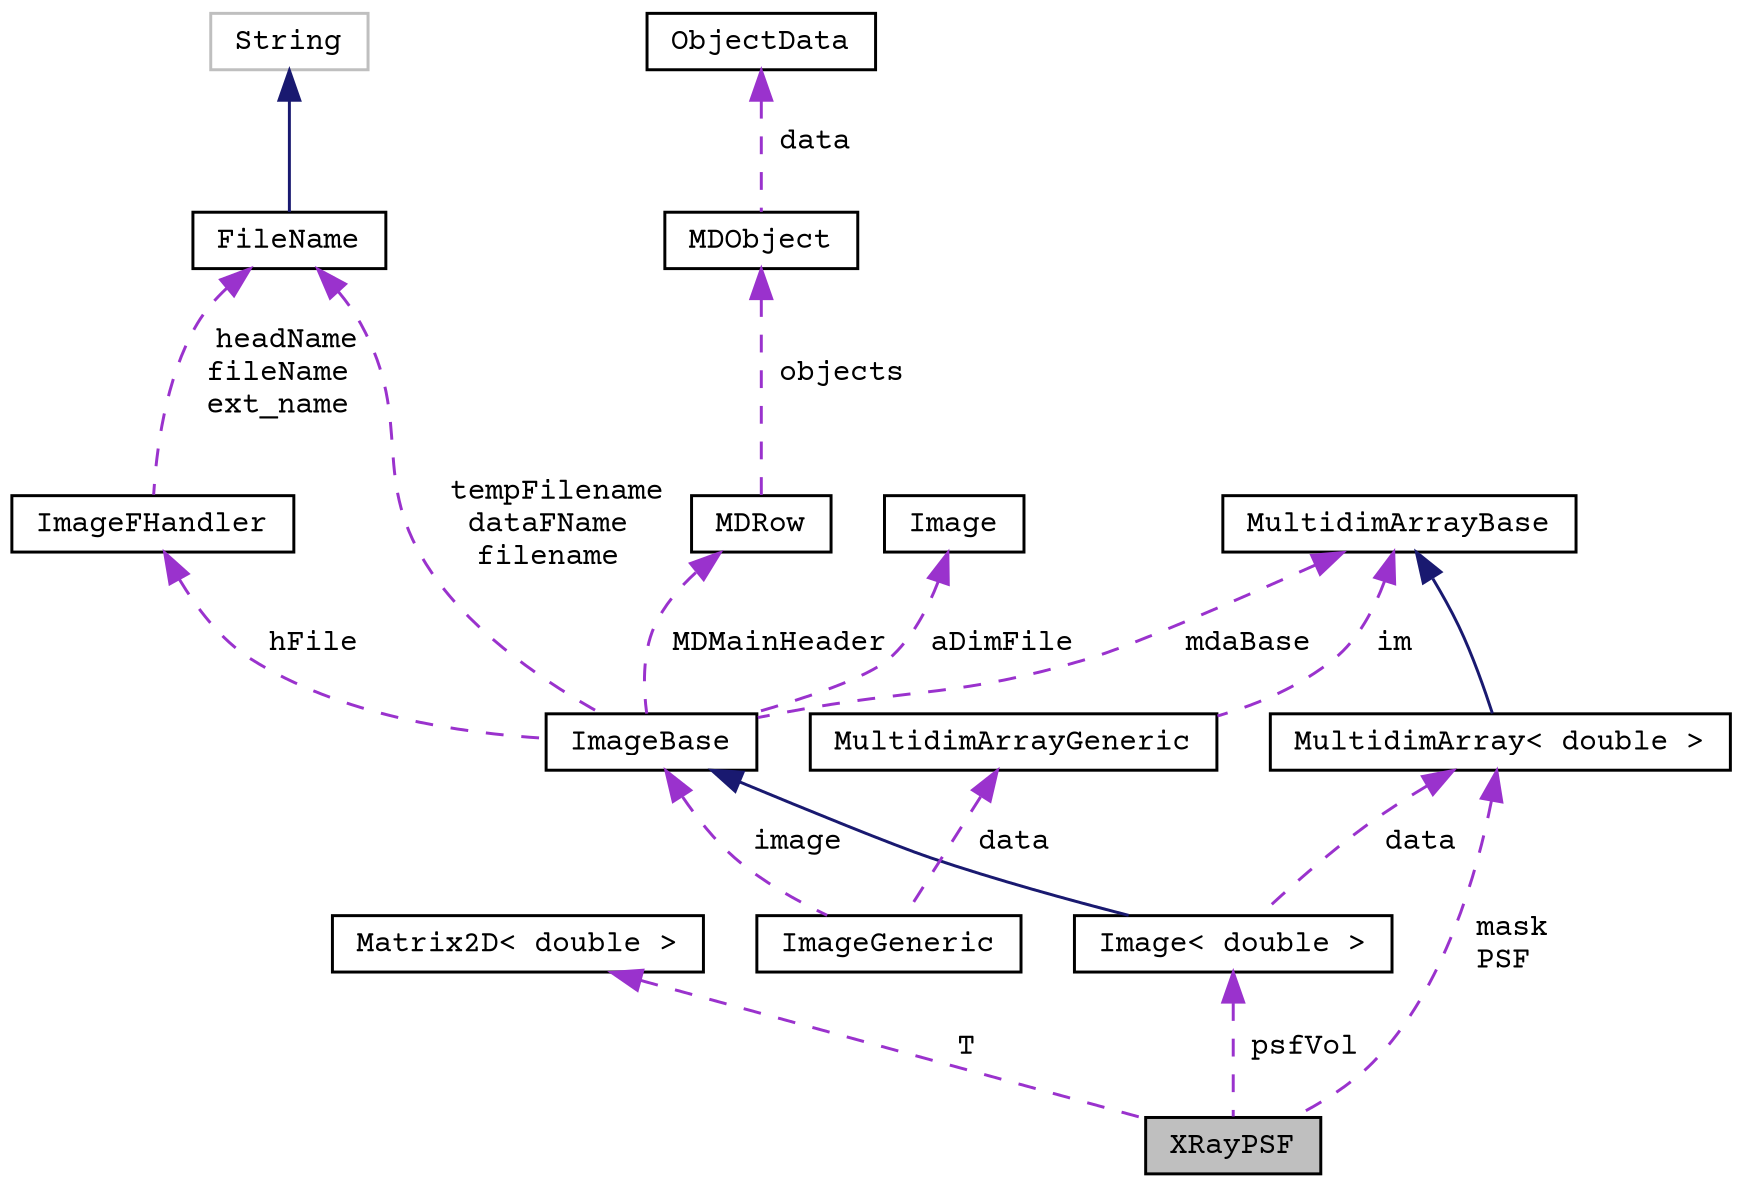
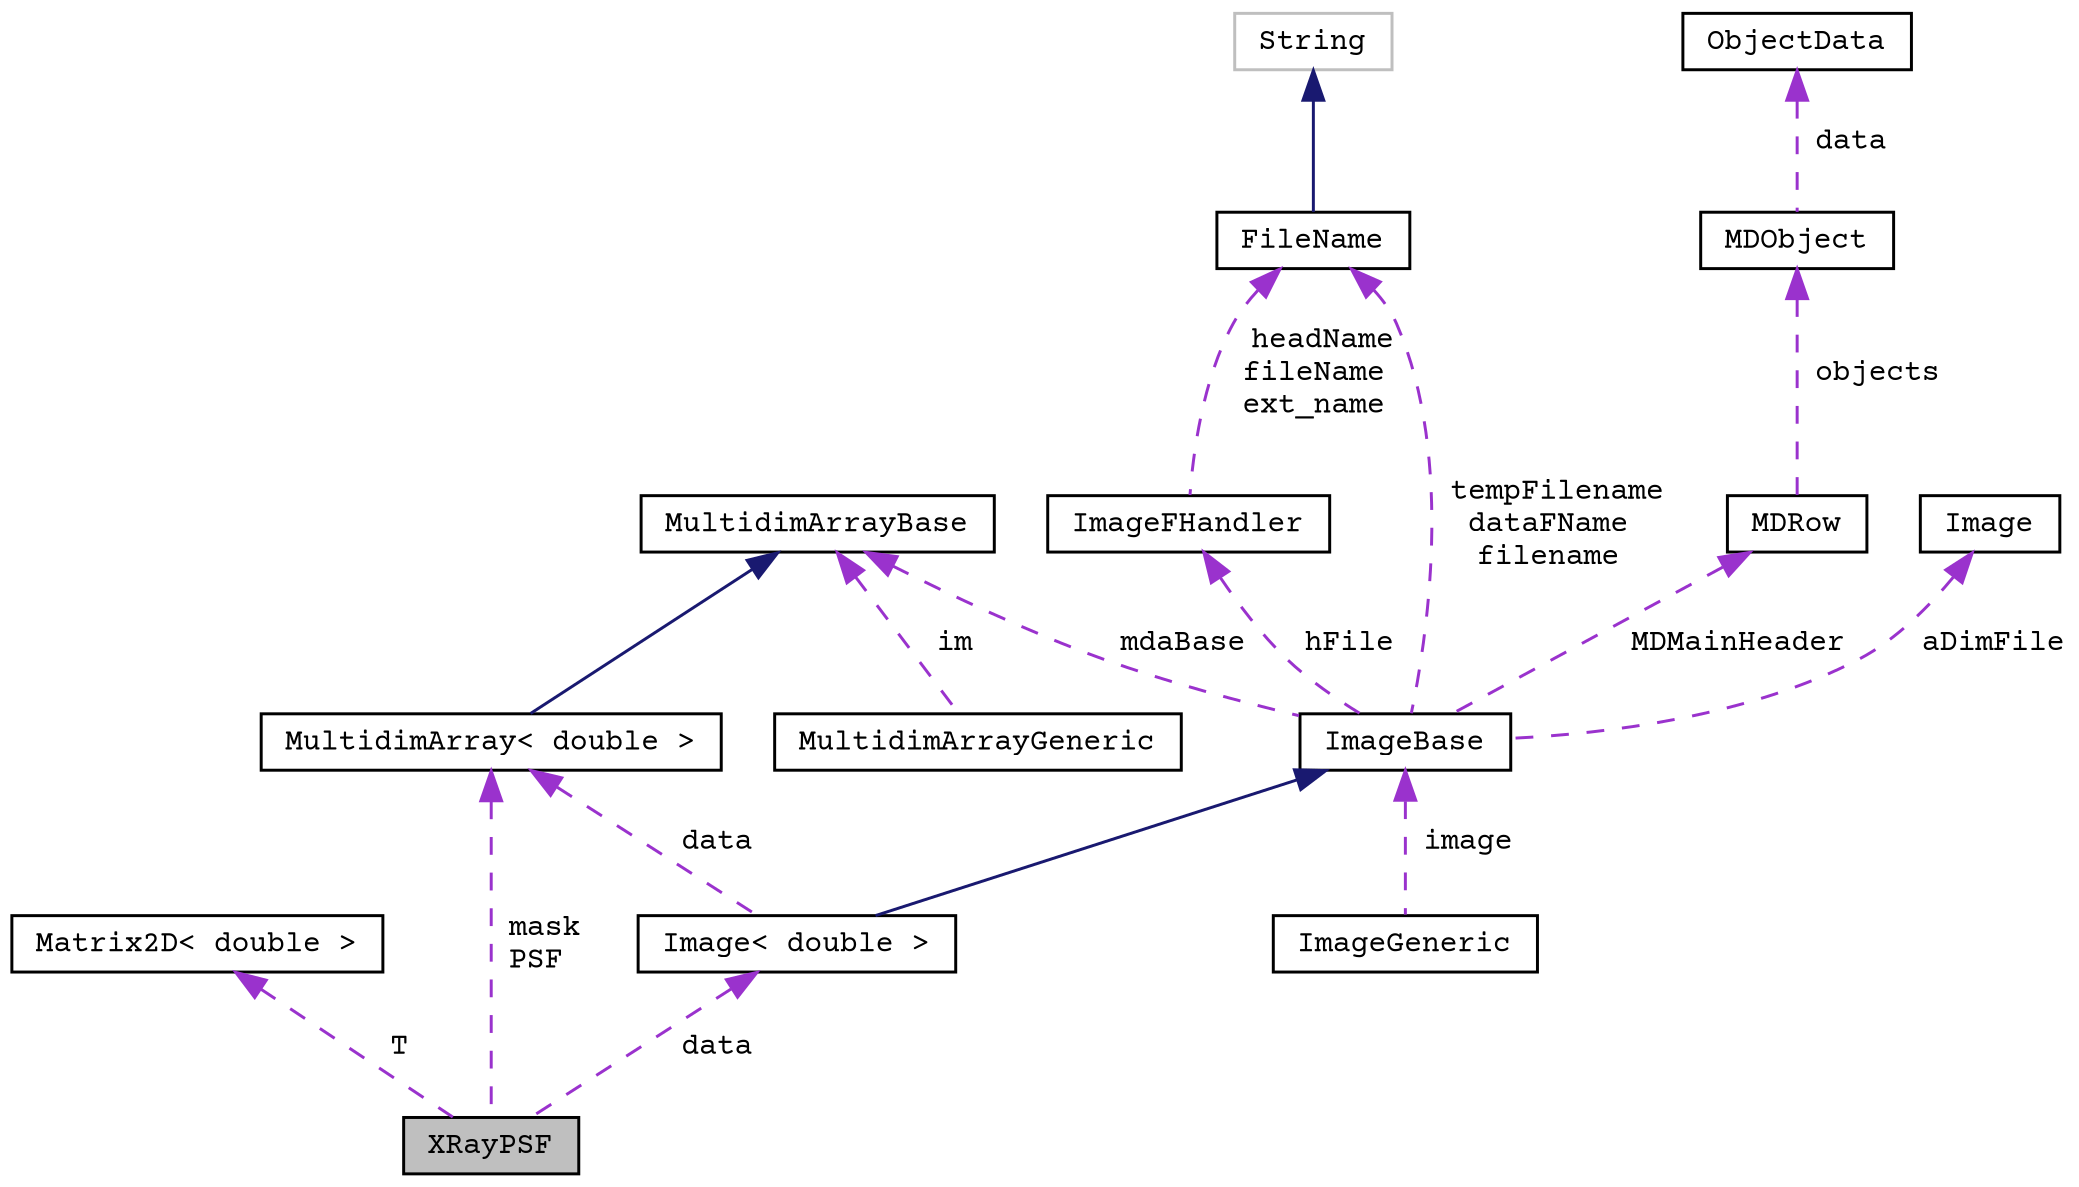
(951, 844) -> none
(1297, 1046) -> (709, 1046)
